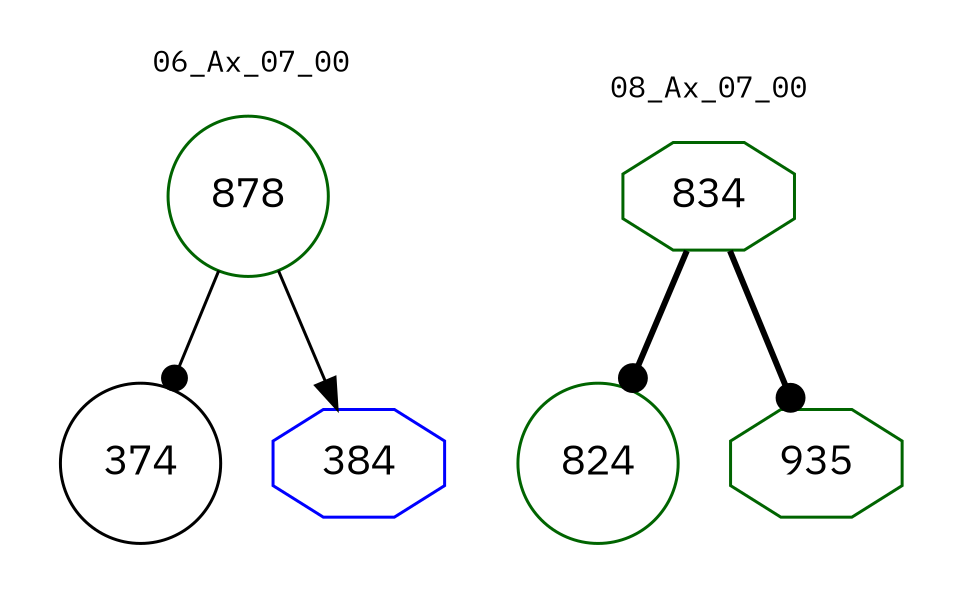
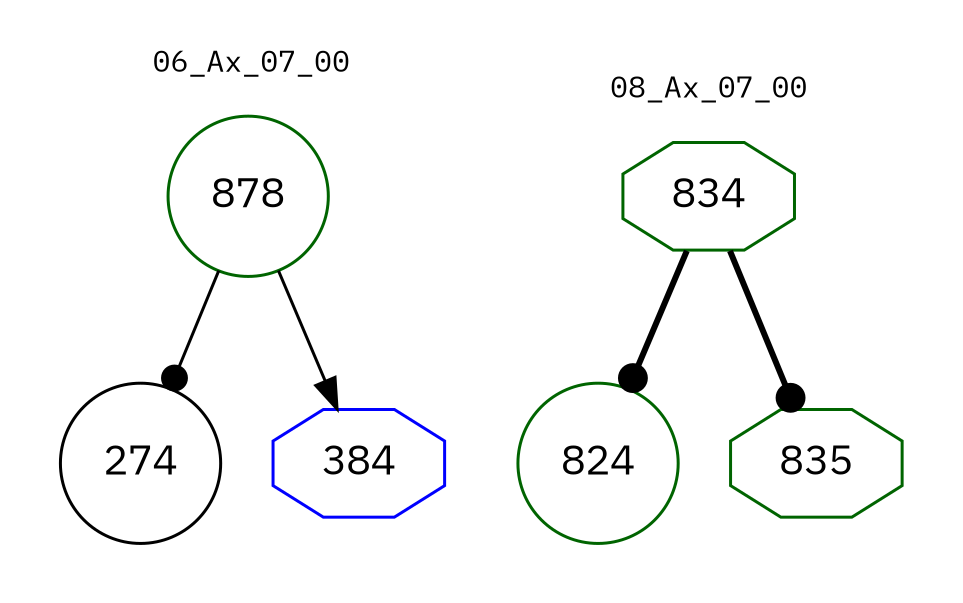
(141, 463) -> (141, 463)
(816, 463) -> (816, 463)
